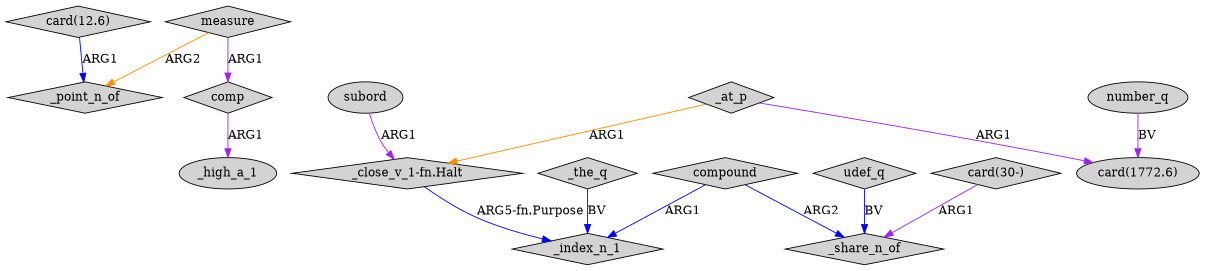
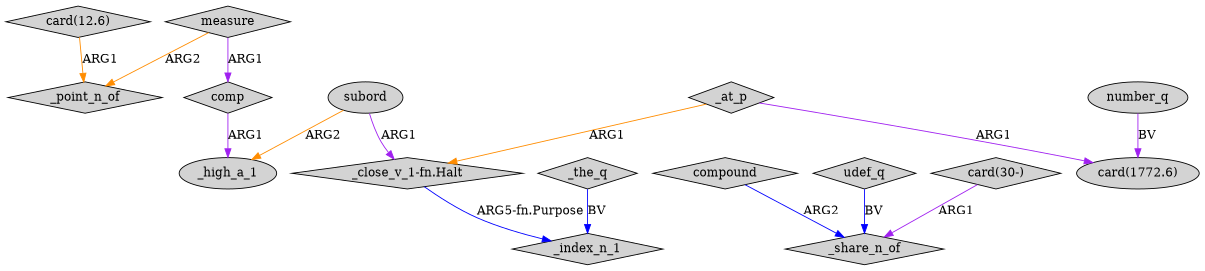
(81, 55) -> (81, 55)
none -> (302, 133)
(660, 209) -> none
